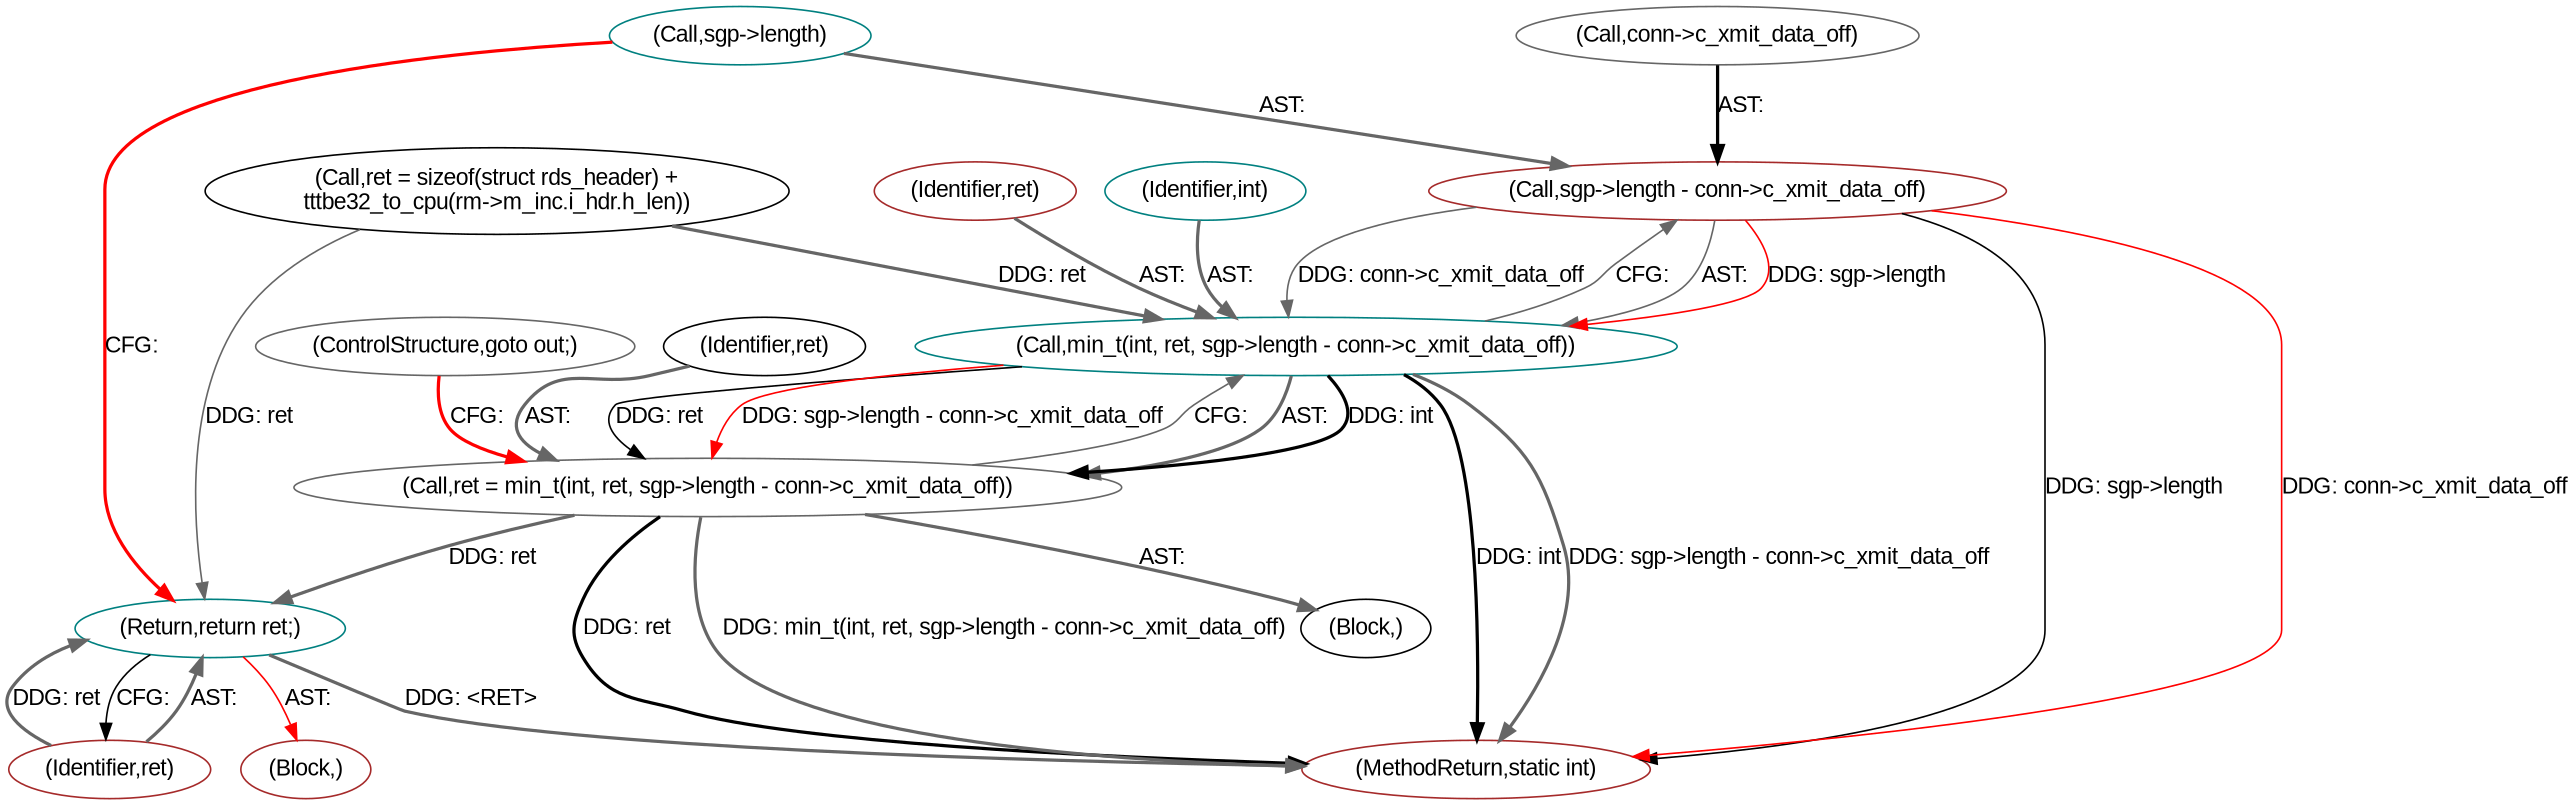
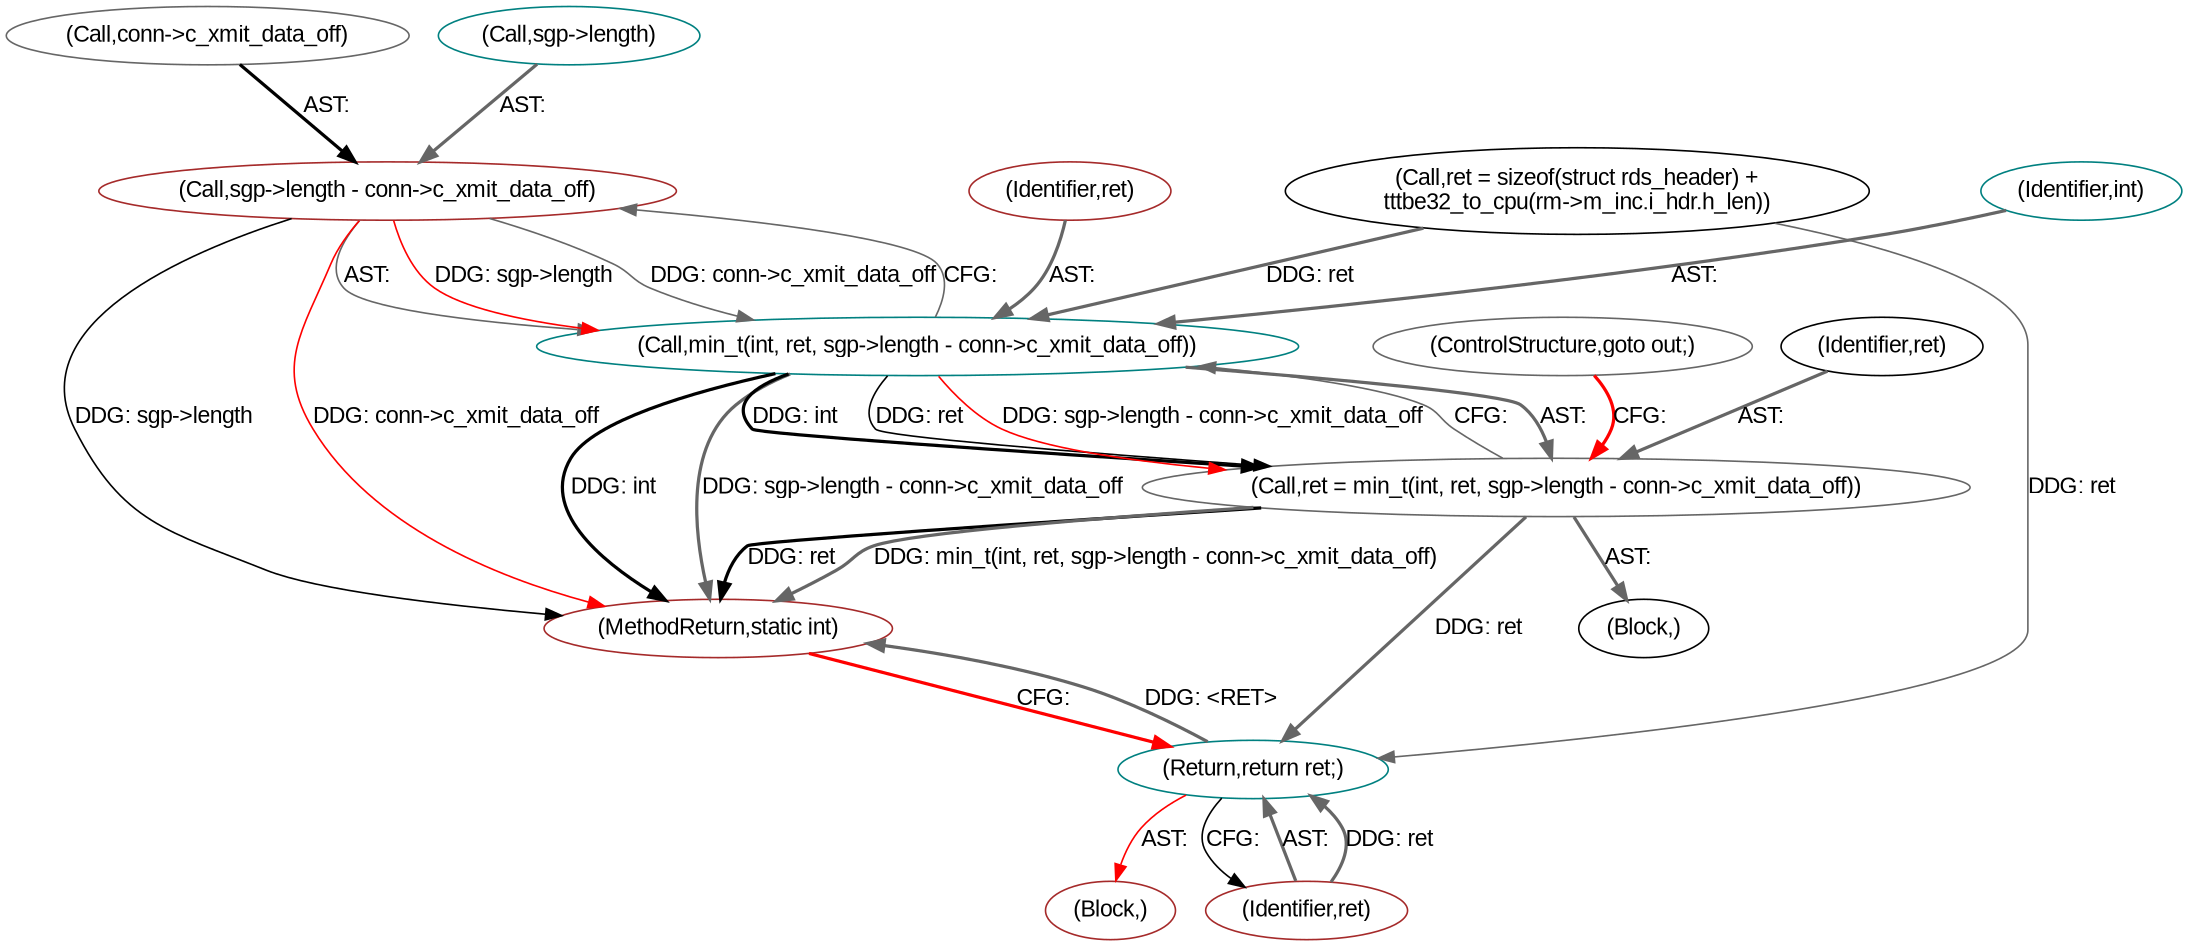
(142, 137) -> (981, 698)
